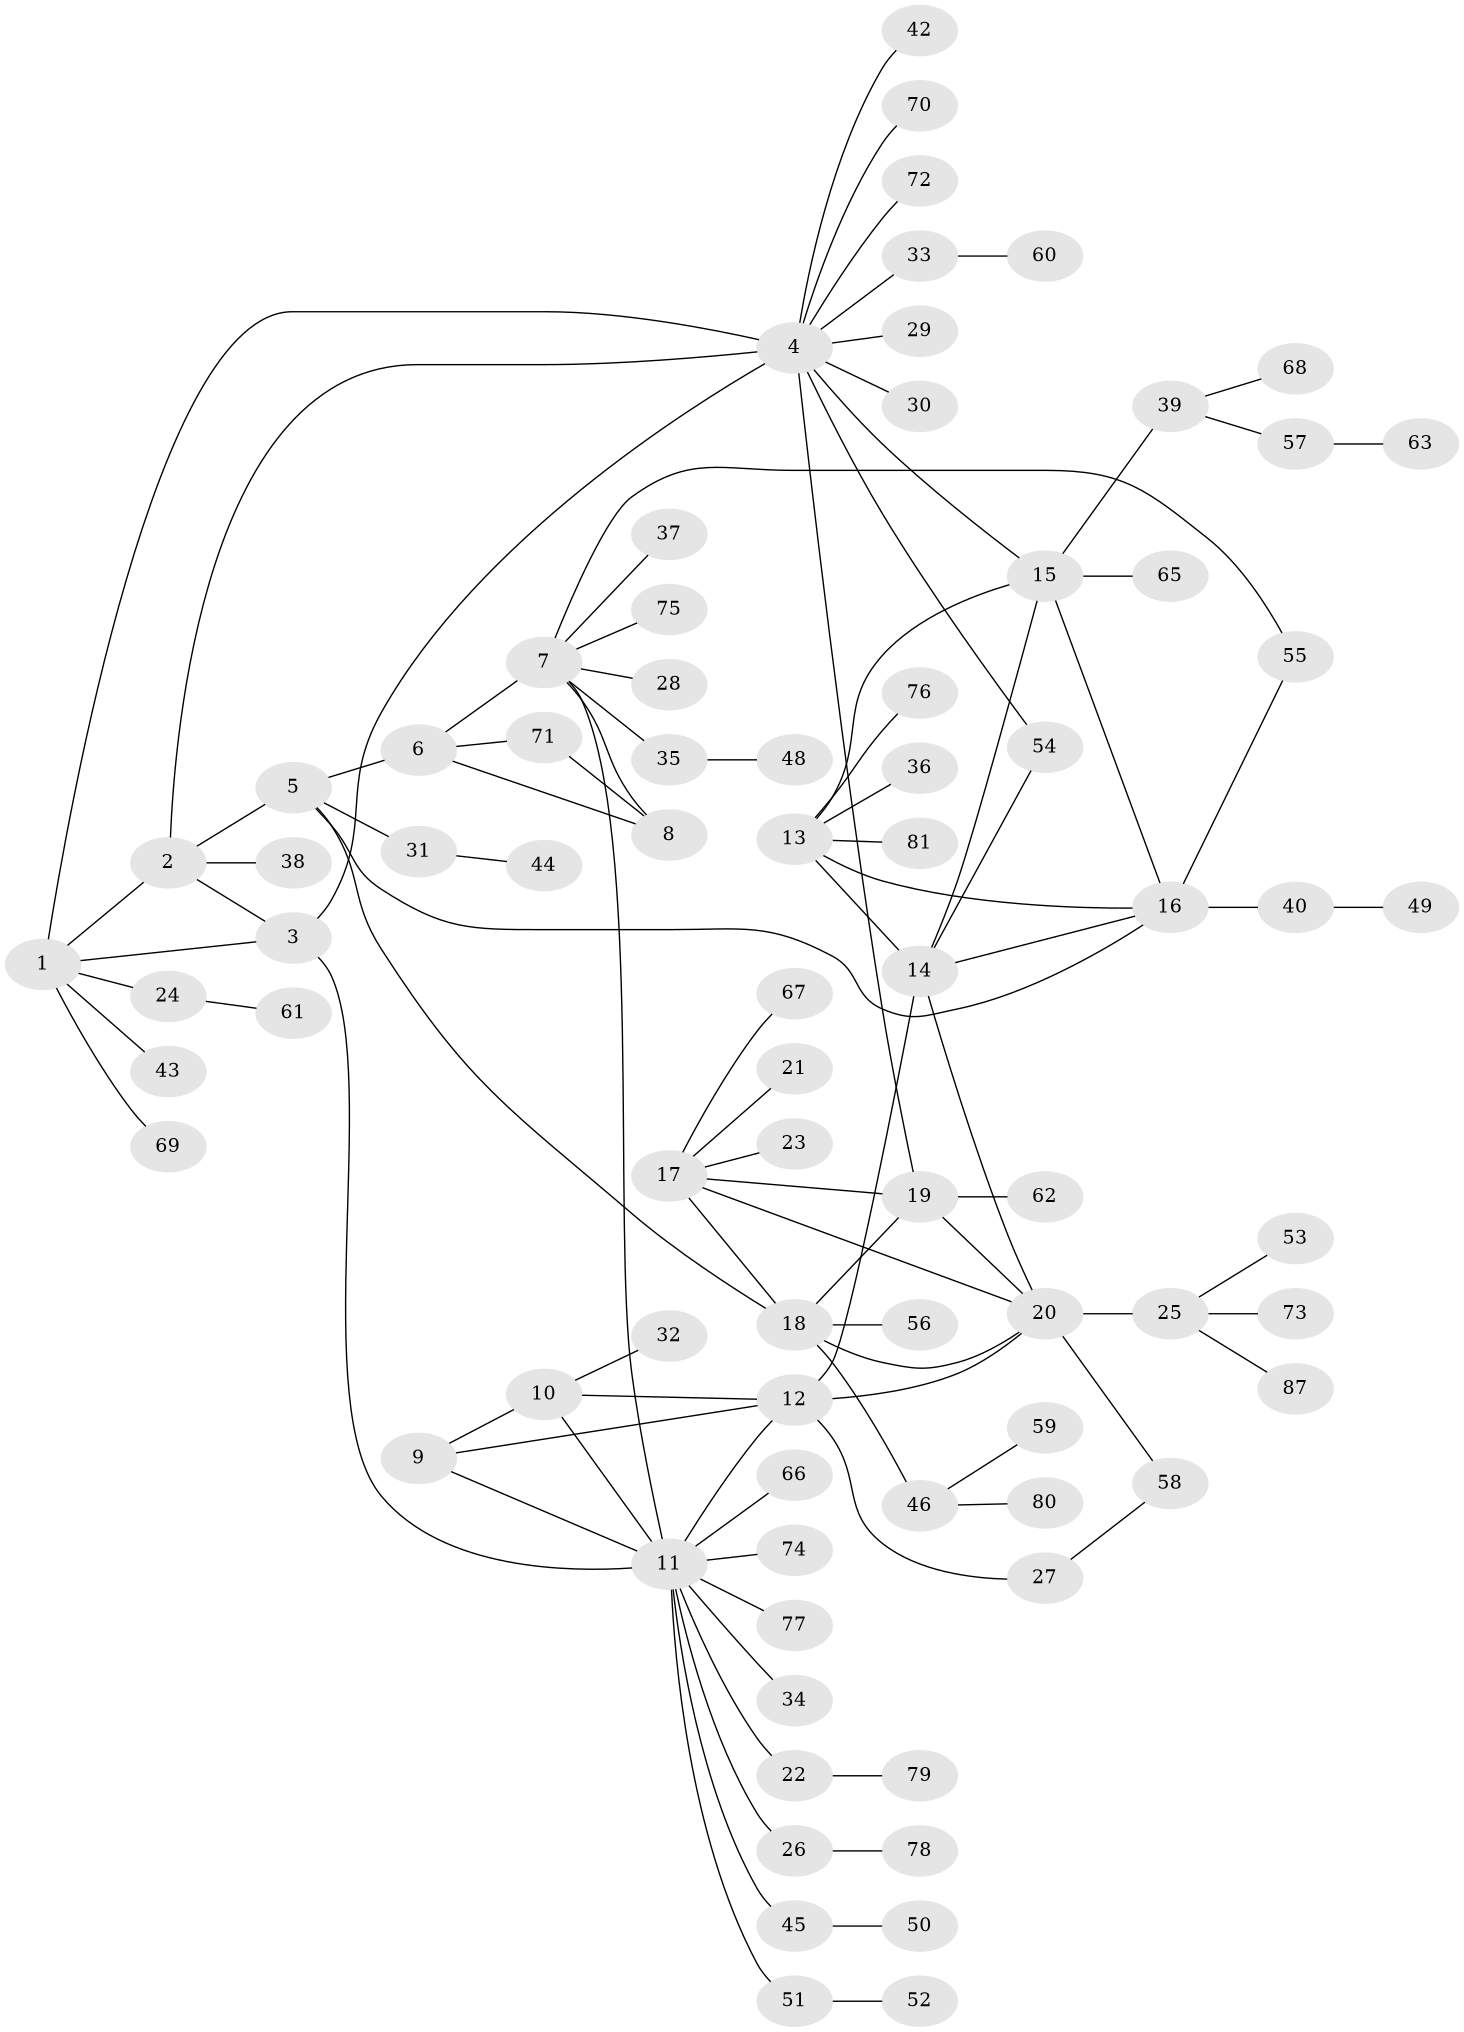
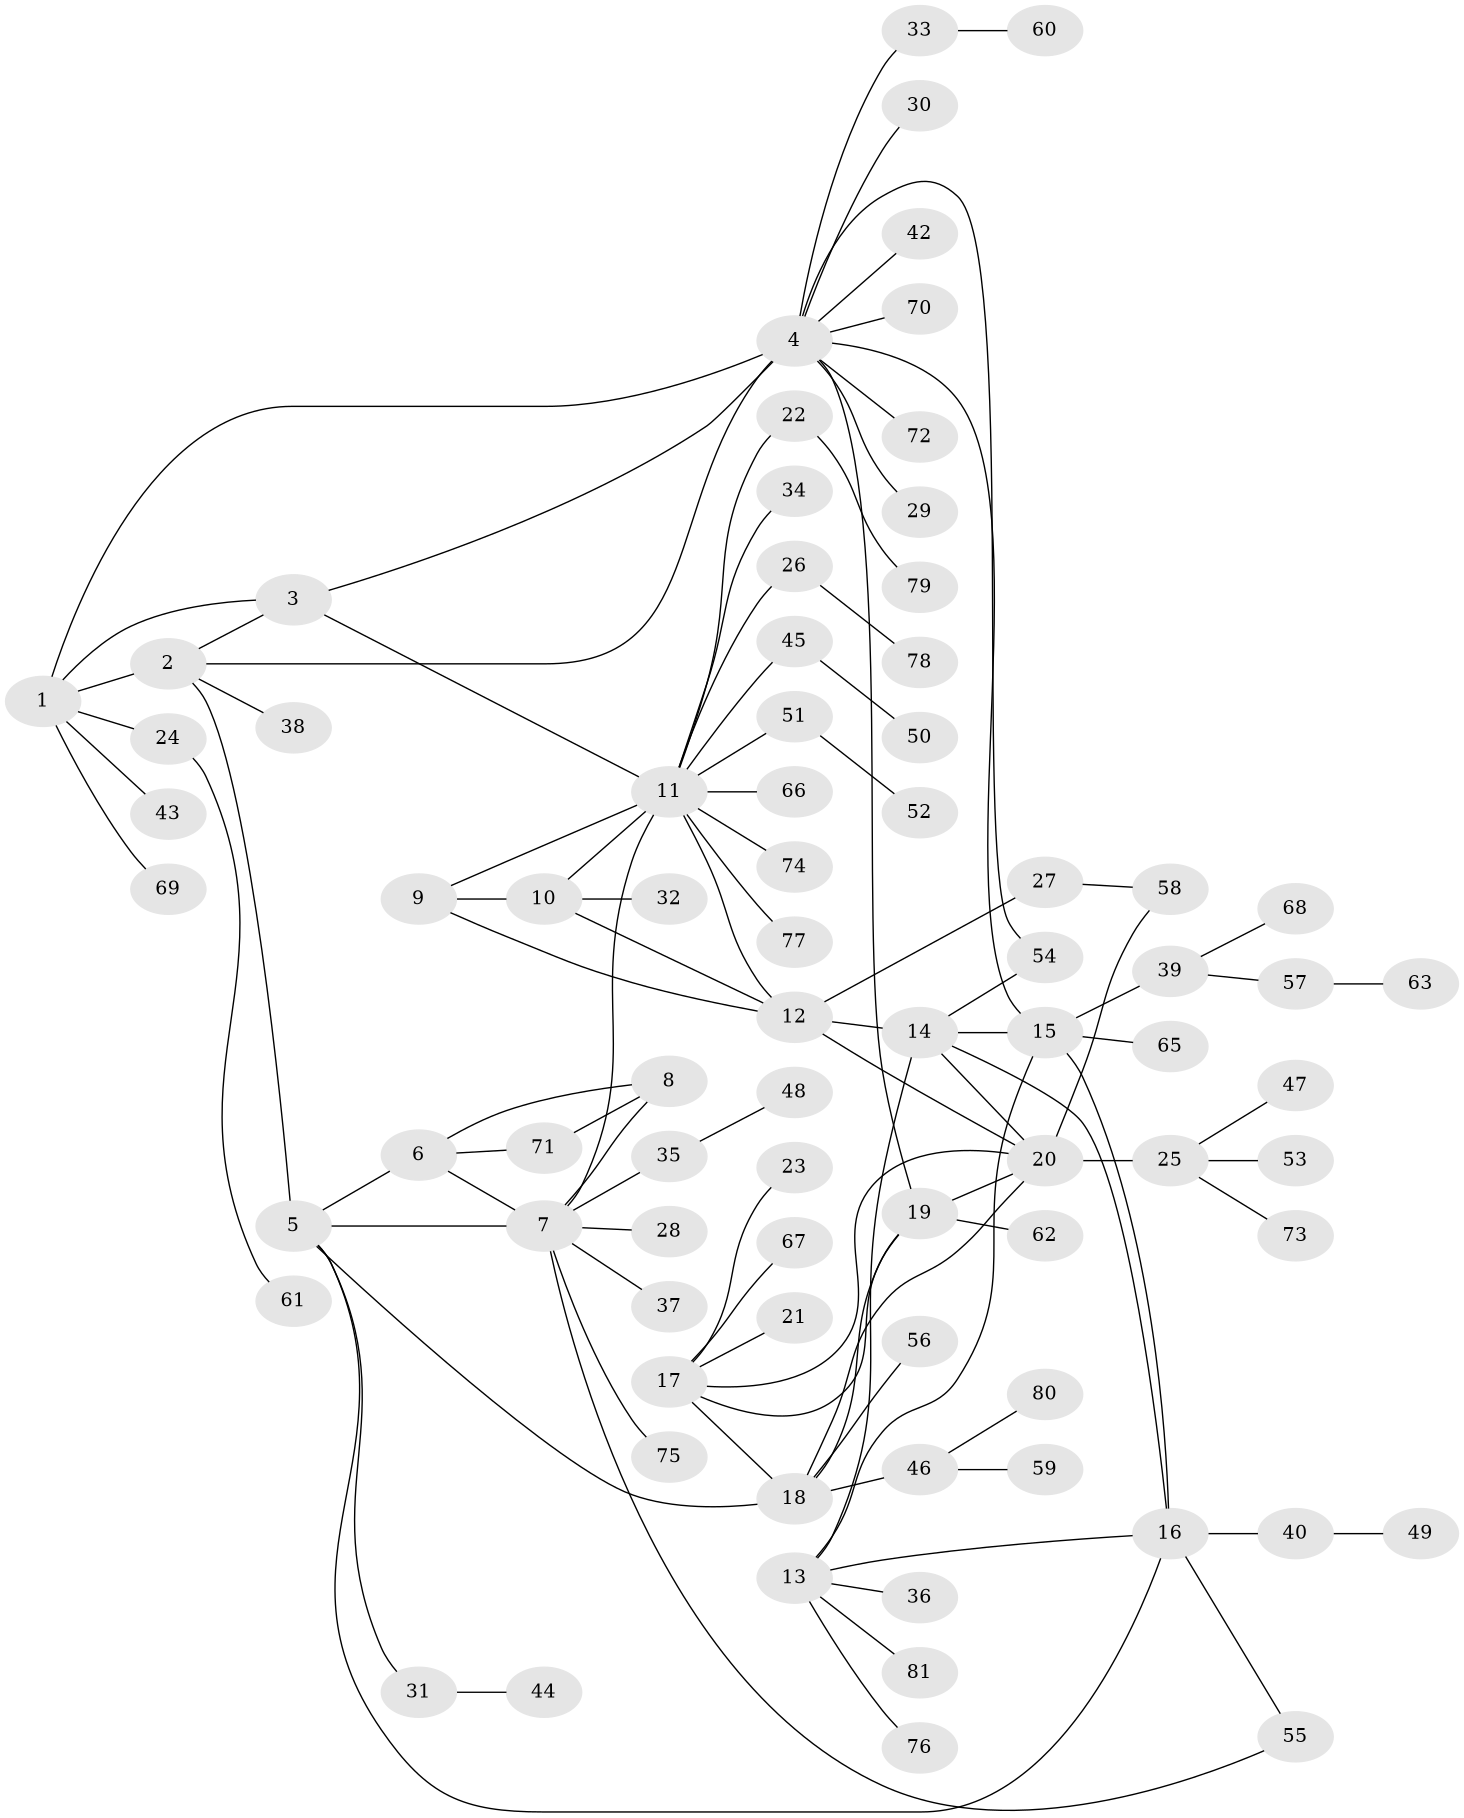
none -> (419, 1226)
(1296, 1389) -> (1296, 1086)
